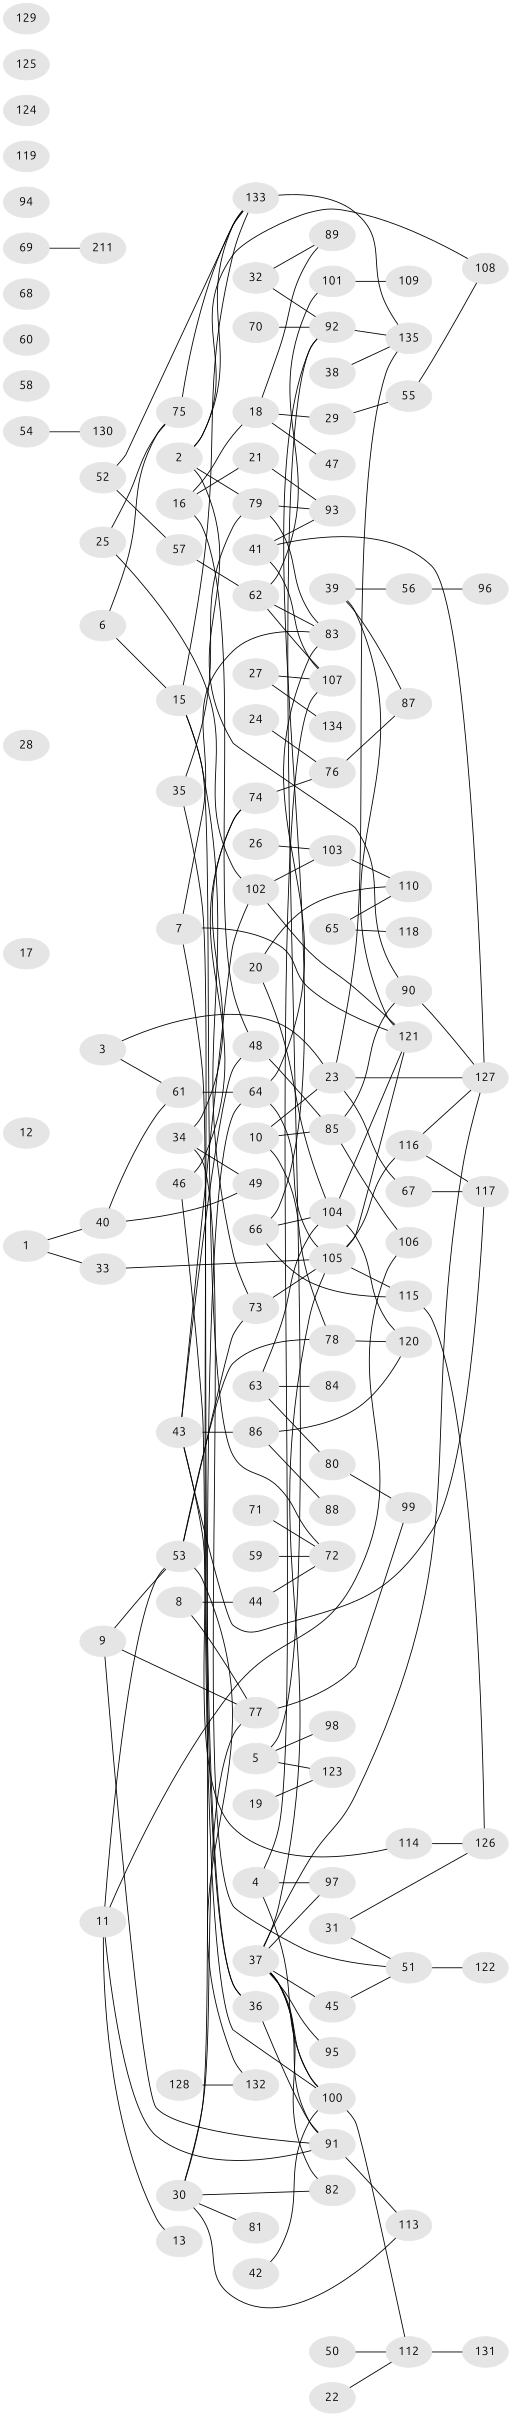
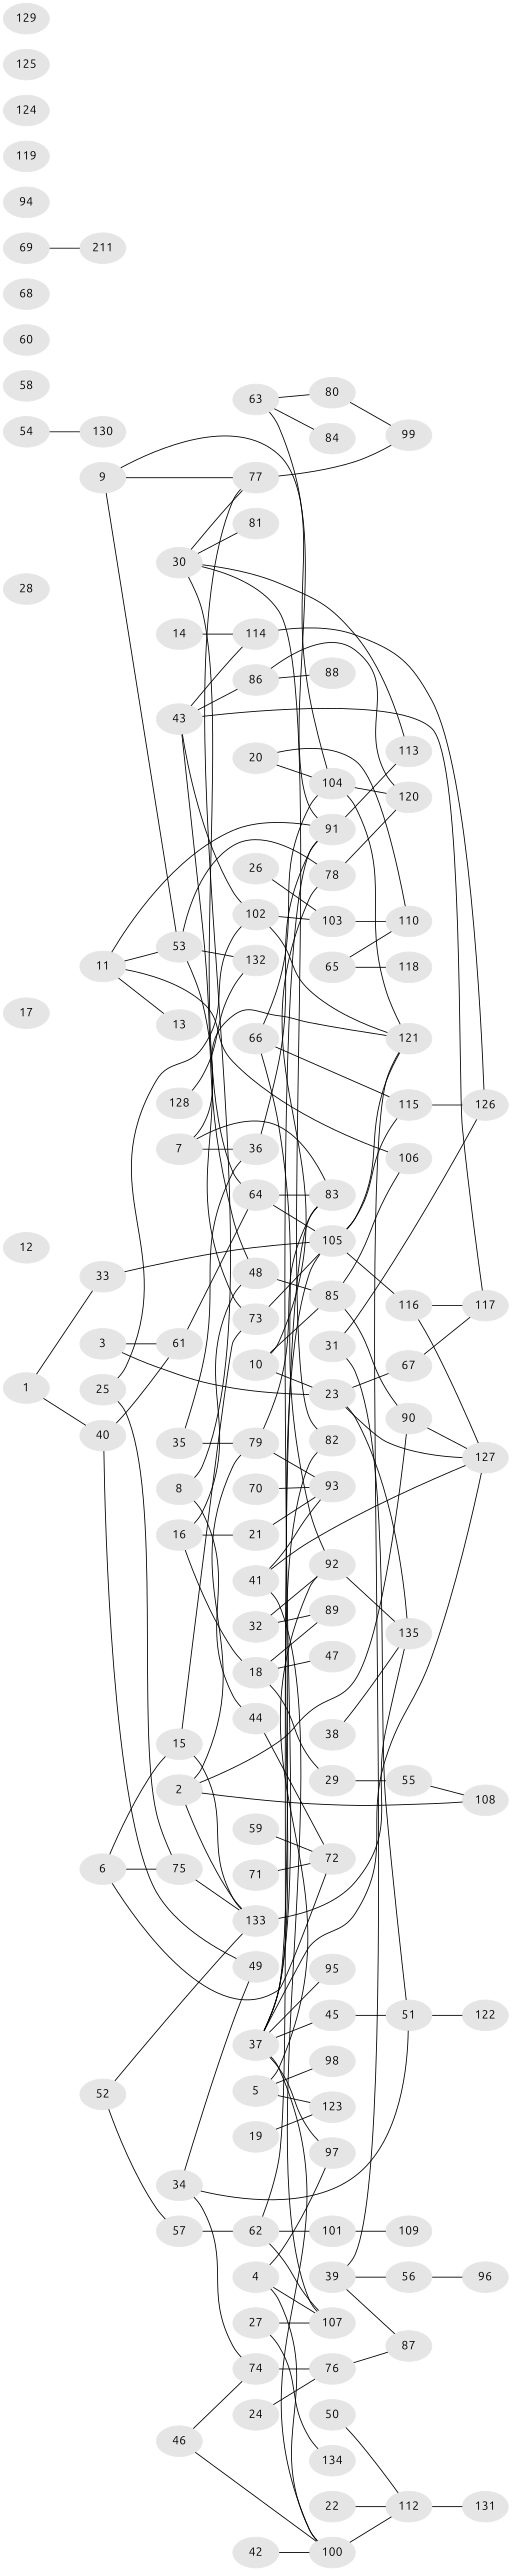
(294, 327) -> (294, 1488)
none -> (179, 634)
(209, 1148) -> (235, 1998)
